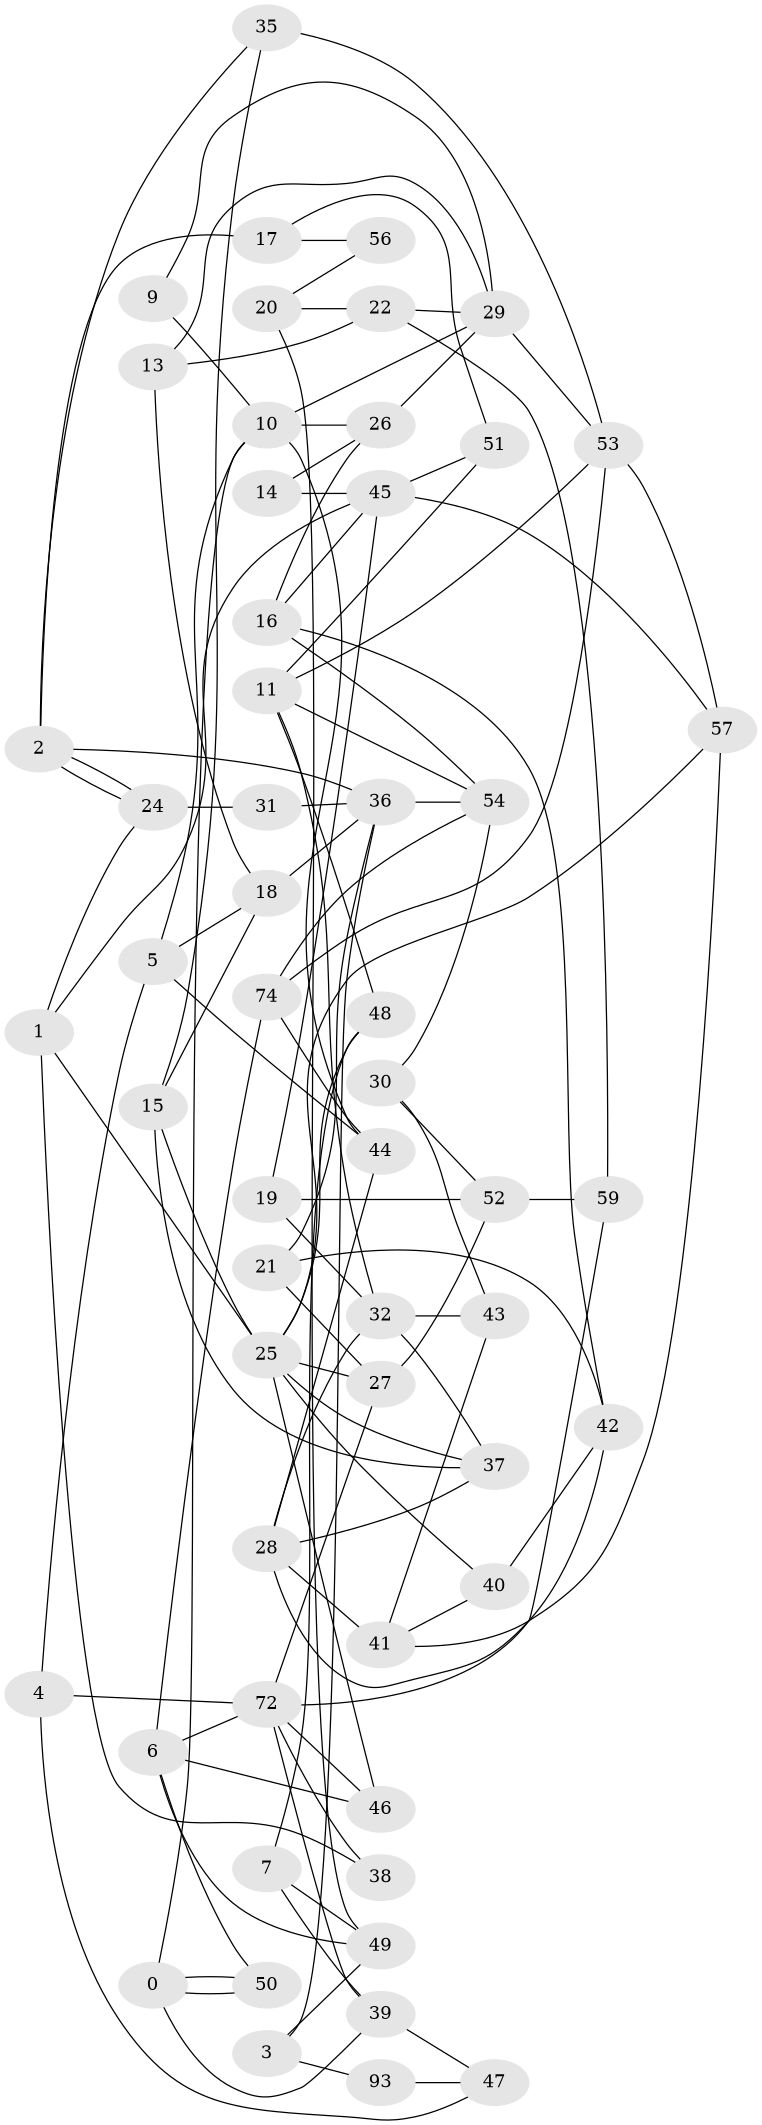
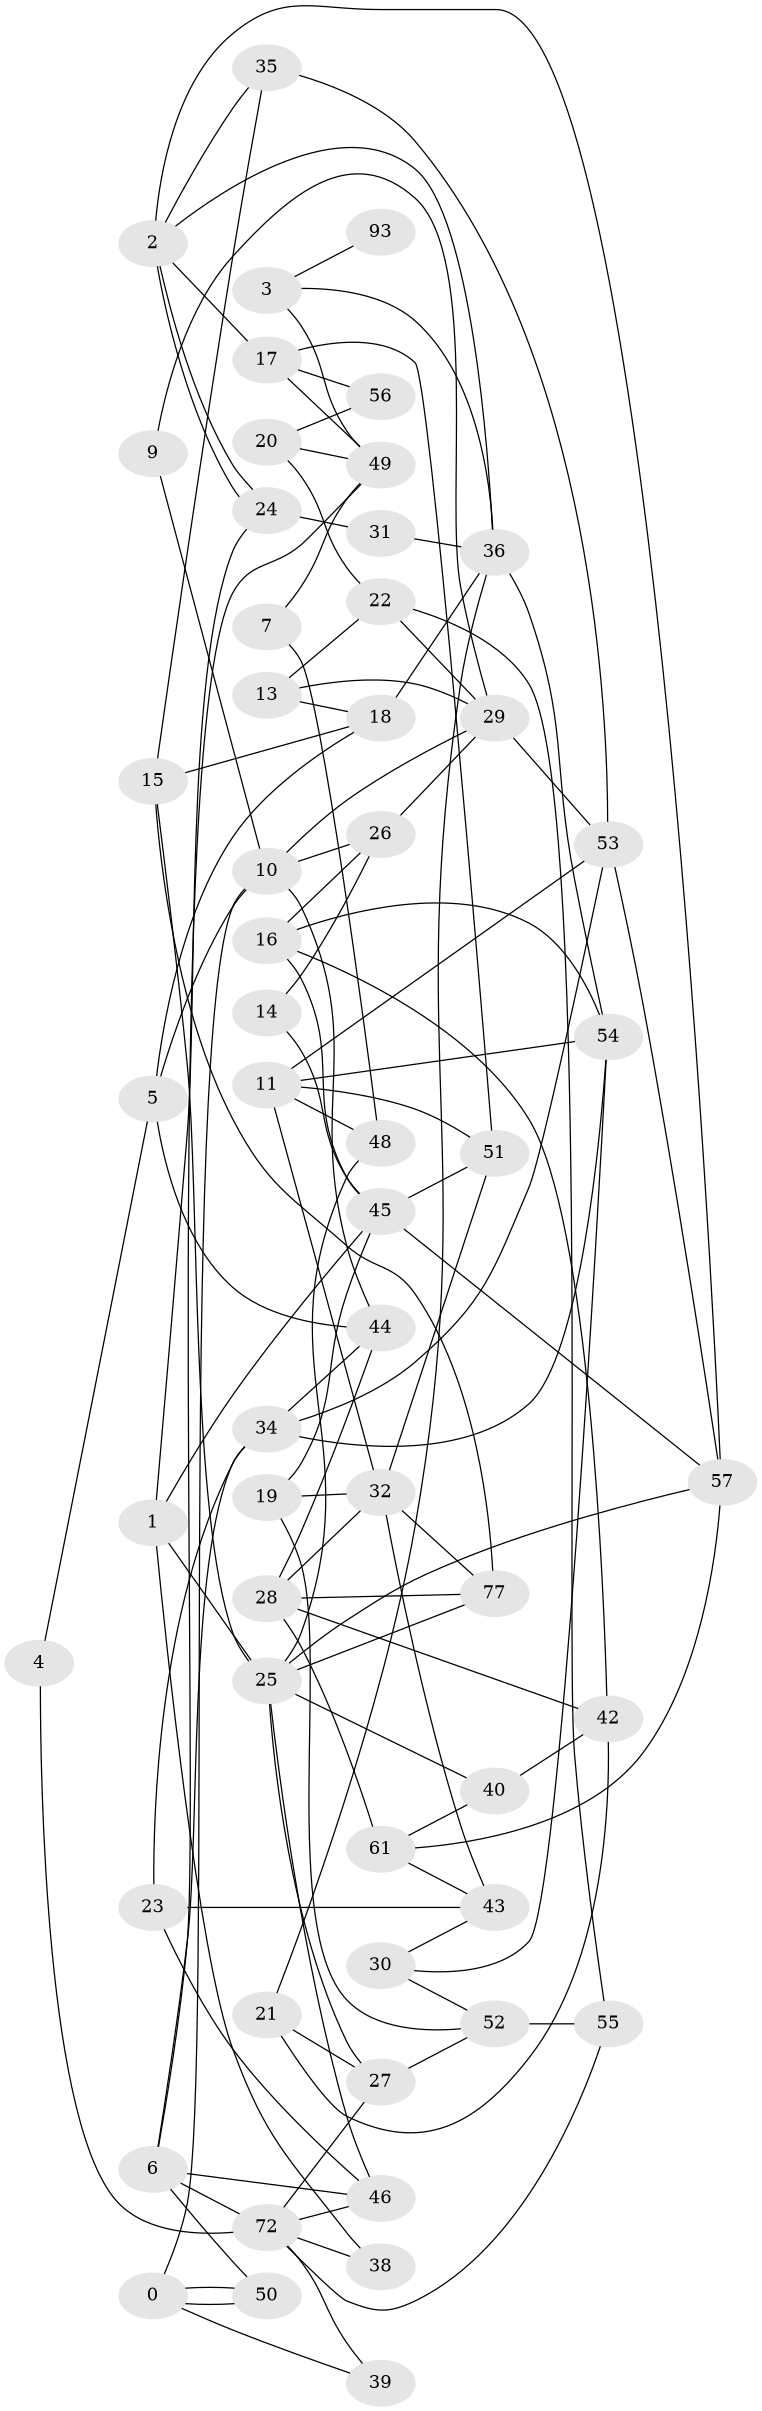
none -> (322, 411)
none -> (640, 481)
(267, 997) -> (267, 1429)
(609, 1199) -> (609, 2024)
none -> (450, 1286)
(495, 1466) -> (495, 1594)
(381, 1645) -> (381, 1849)
none -> (153, 1907)
(325, 1952) -> none
(495, 2083) -> none
